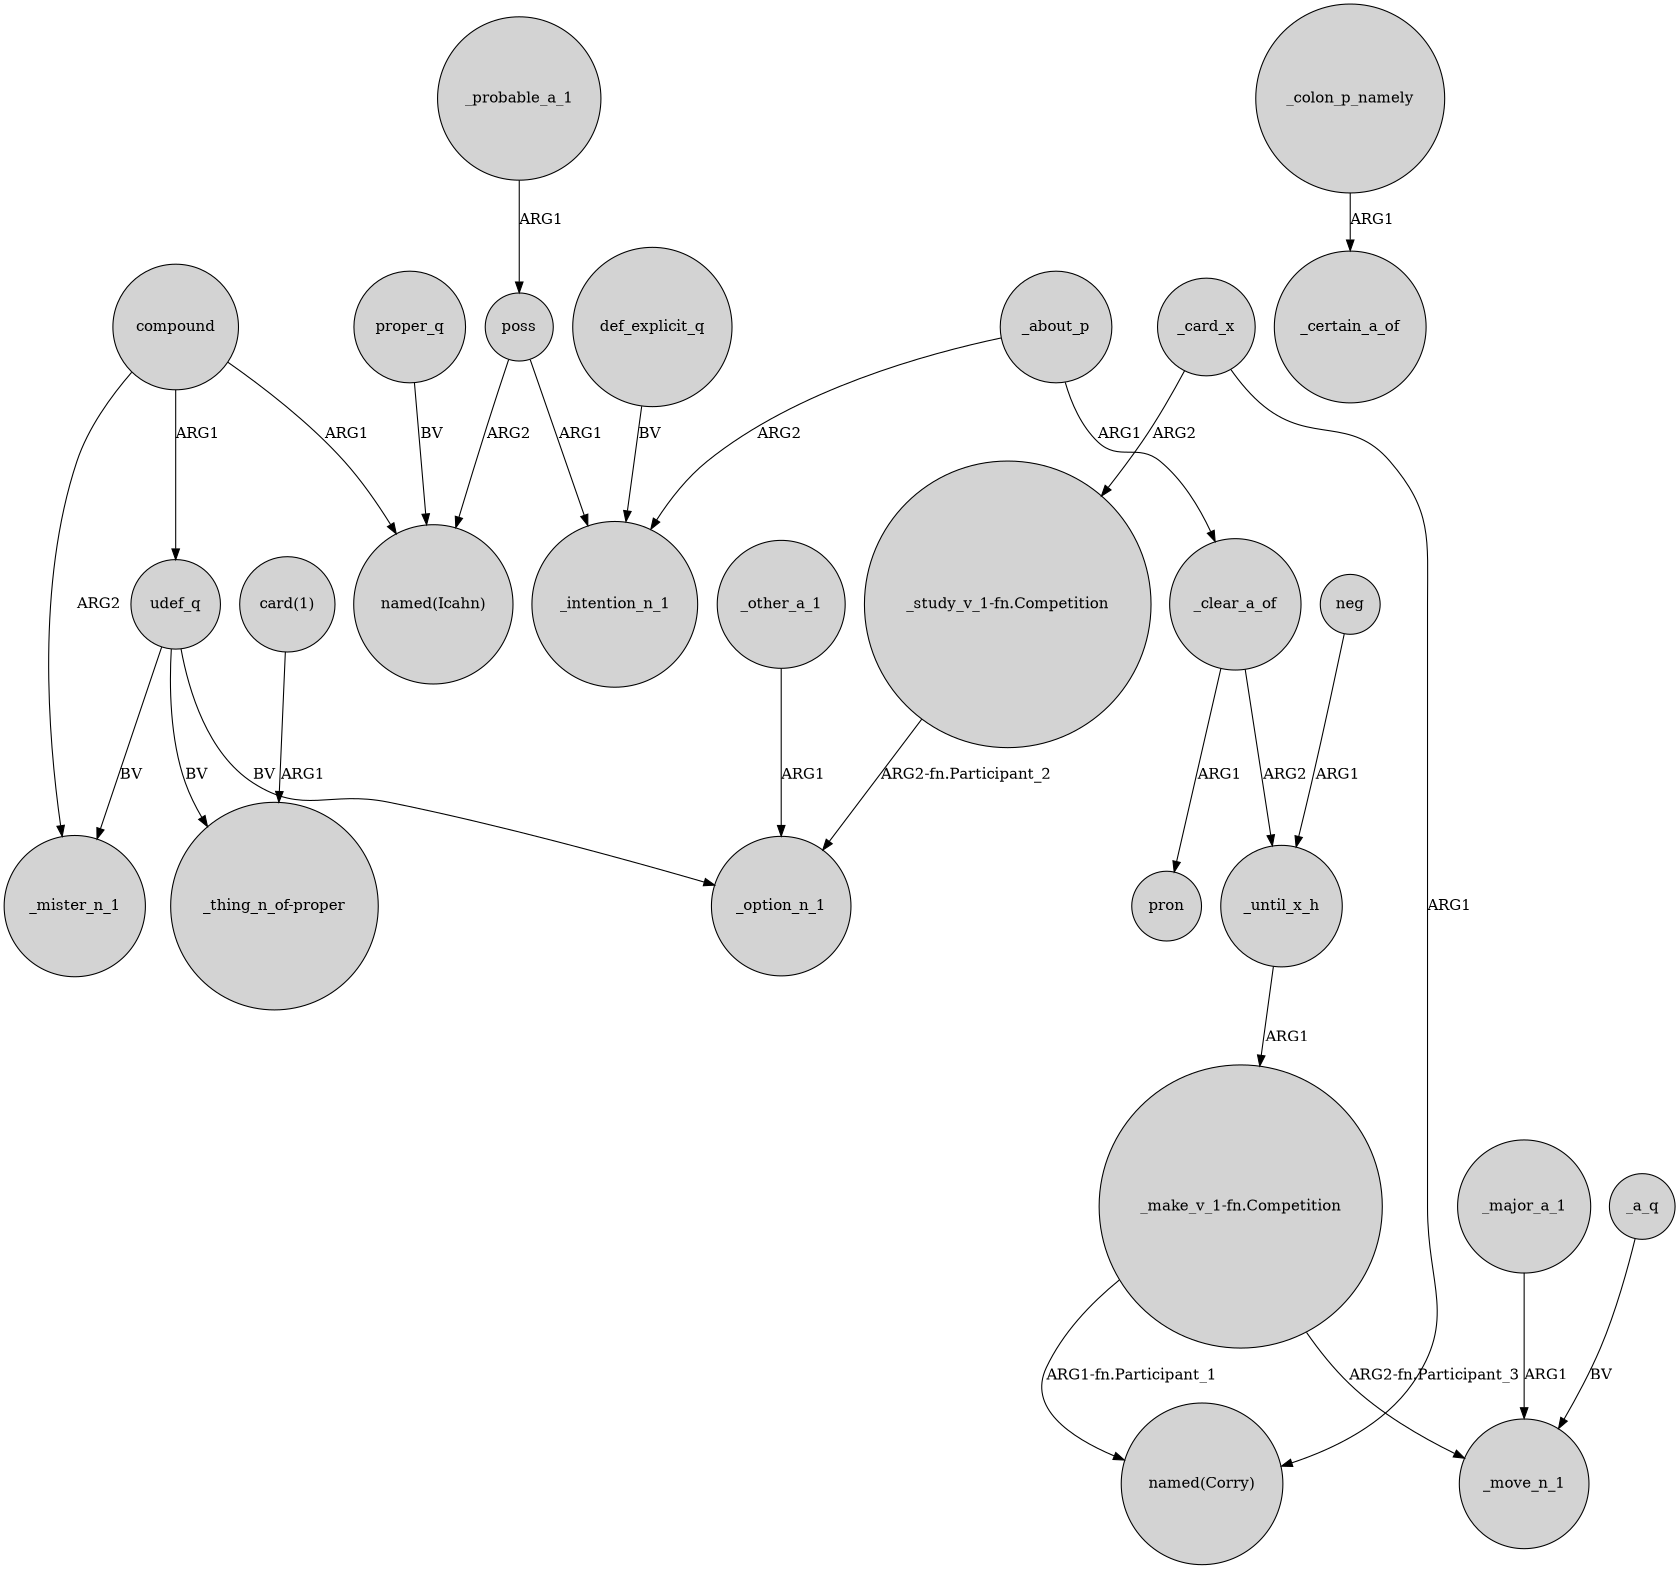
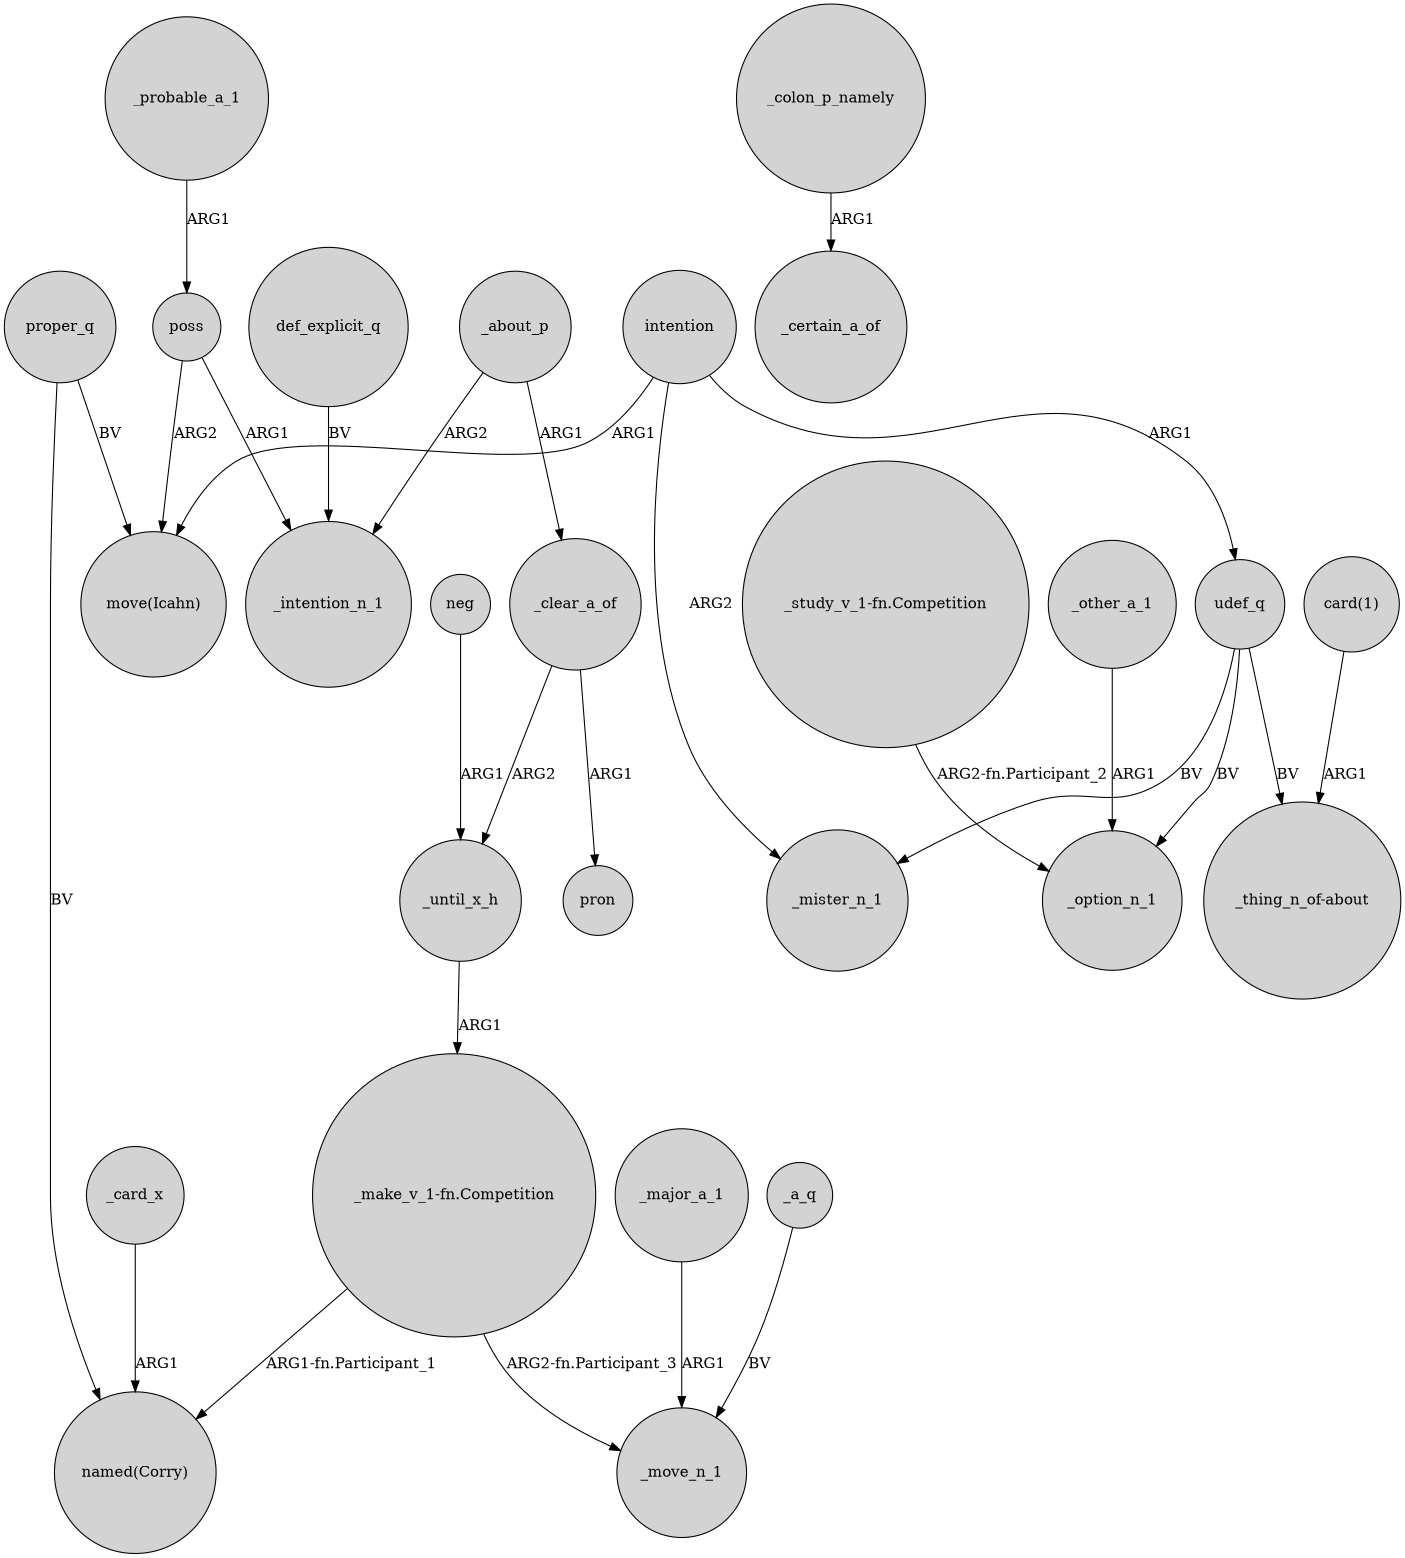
(176, 327) -> (680, 327)
(1149, 431) -> none
(433, 604) -> (154, 604)
none -> (50, 889)
(274, 906) -> (1302, 901)
